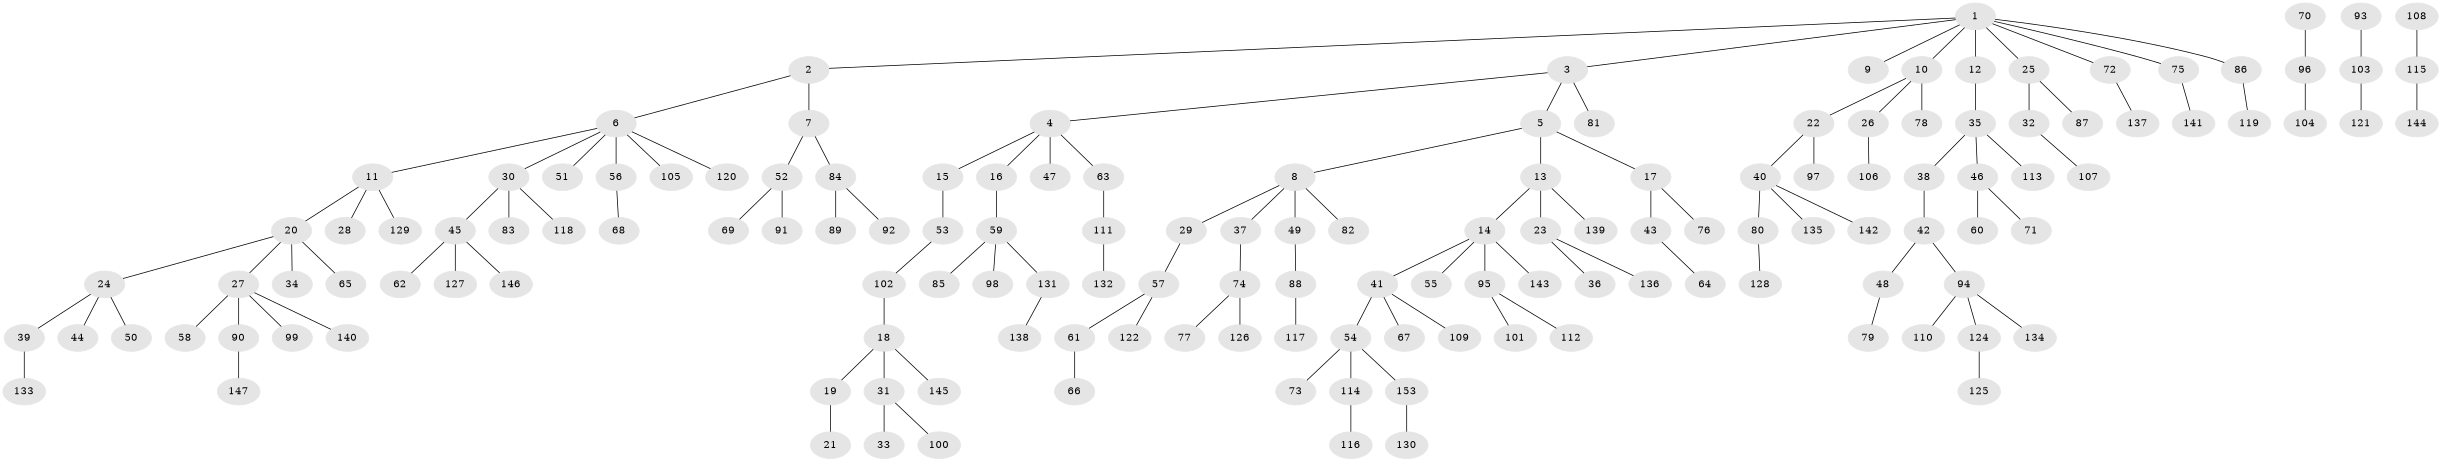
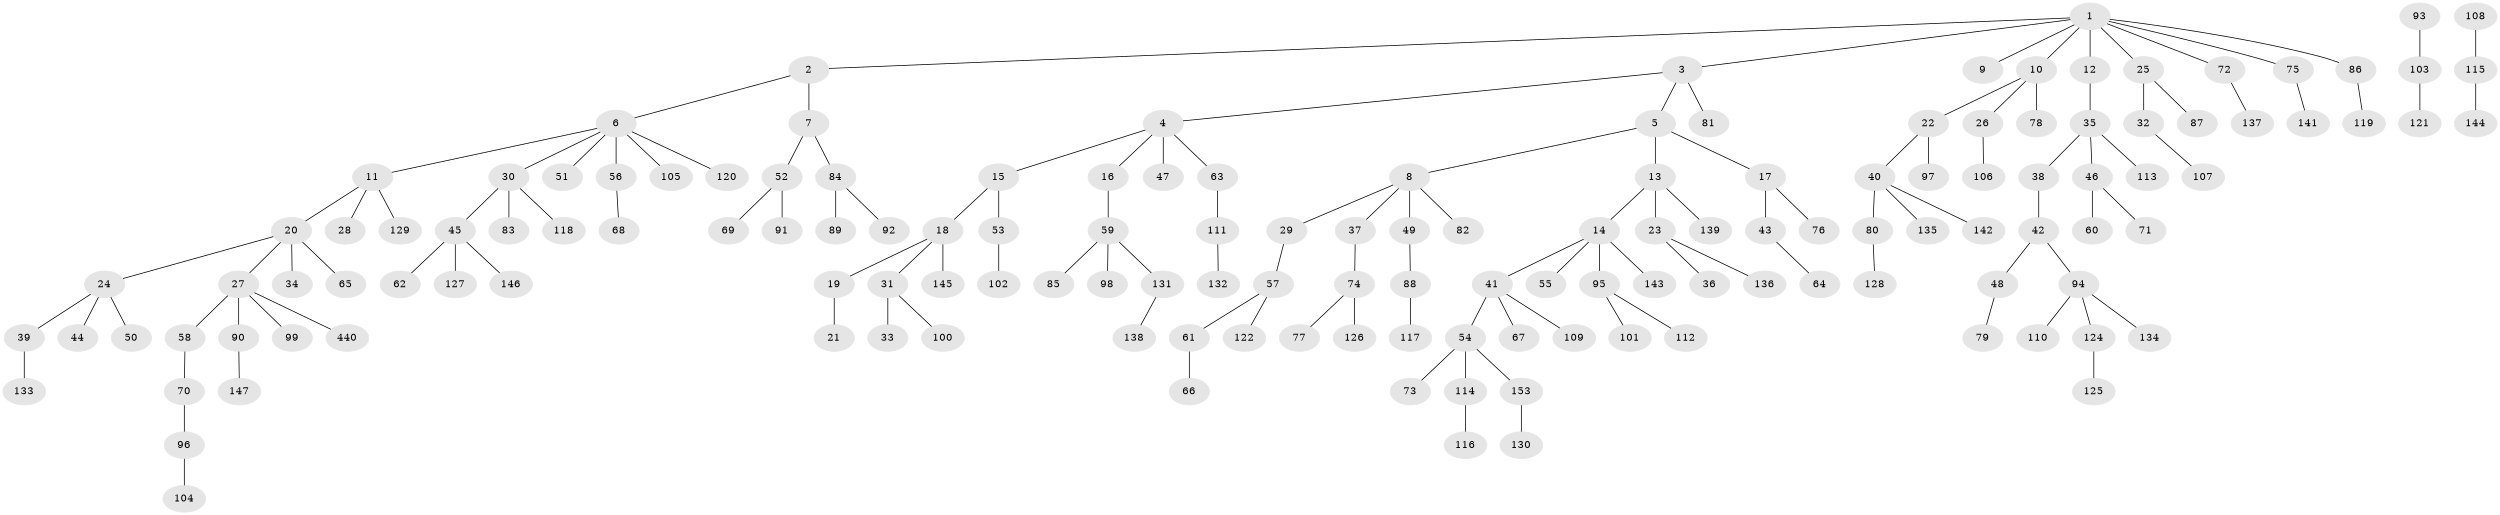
(884, 311) -> (971, 204)
(347, 338) -> (347, 338)
none -> (185, 365)
